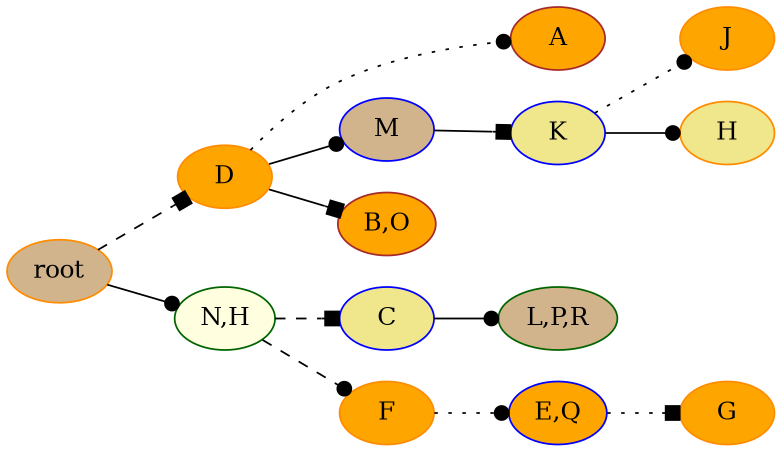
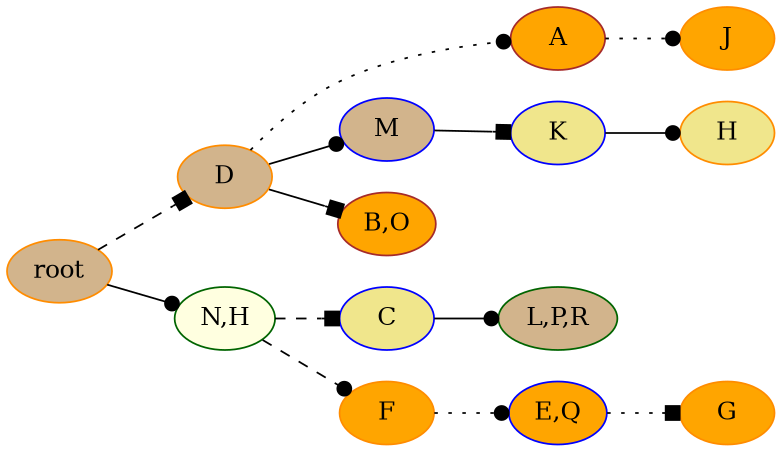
(636, 89) -> (636, 38)
(225, 177) -> (225, 177)
